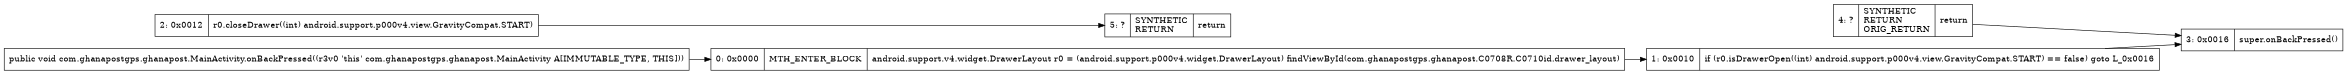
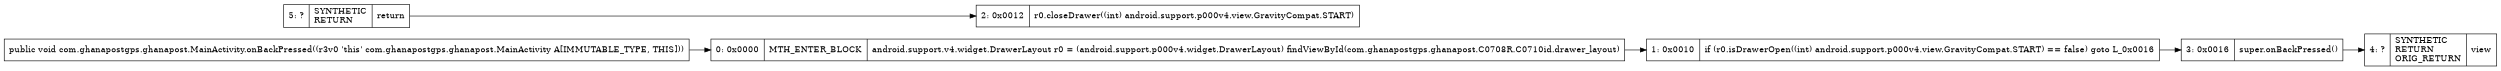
(1954, 20) -> (2482, 50)
(819, 25) -> (690, 16)
(2074, 30) -> (2351, 50)
